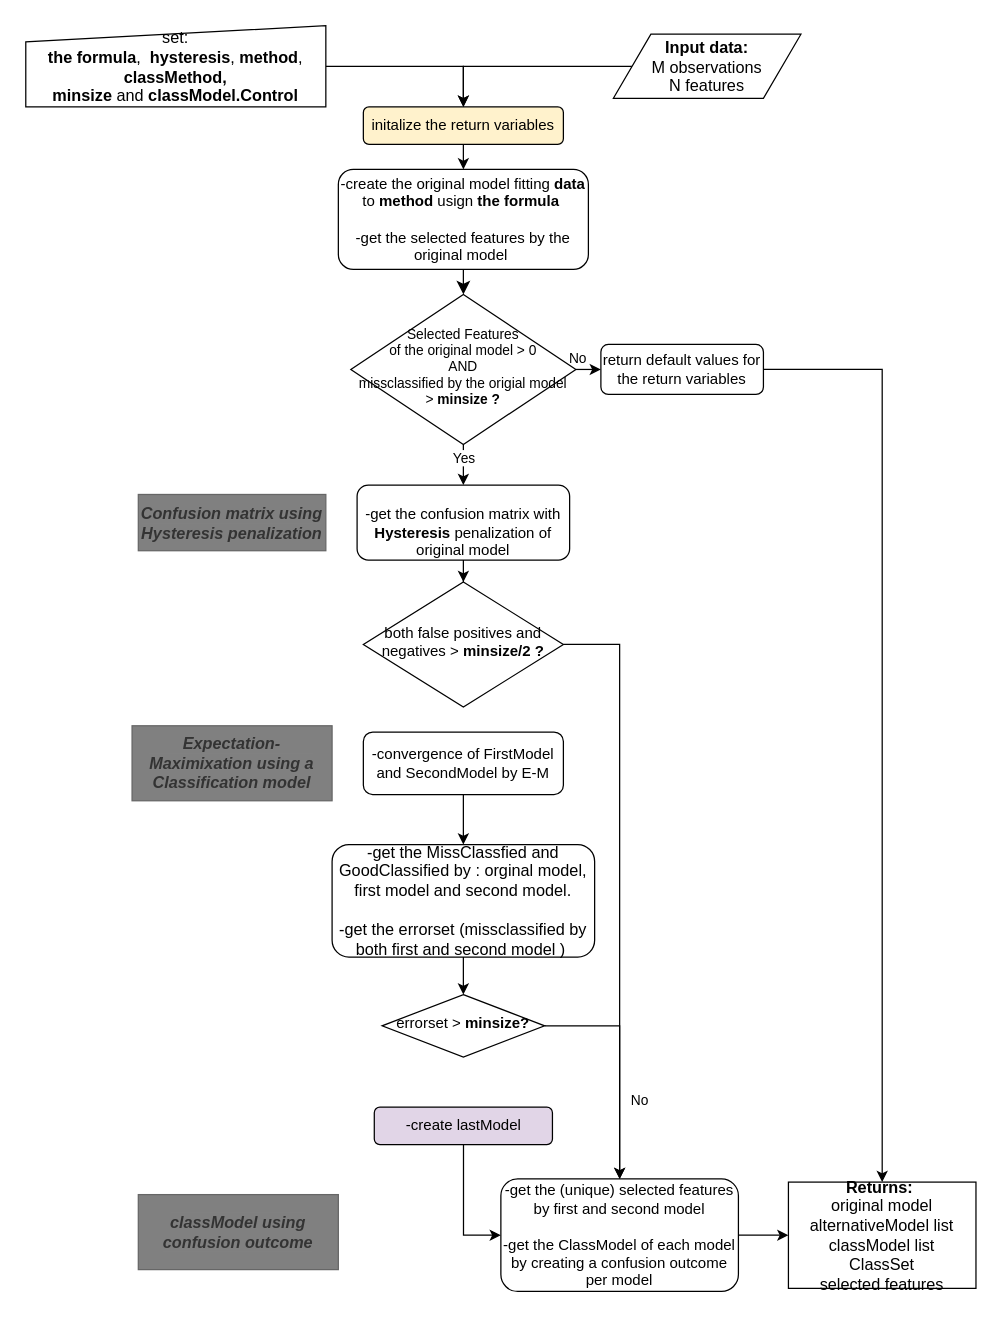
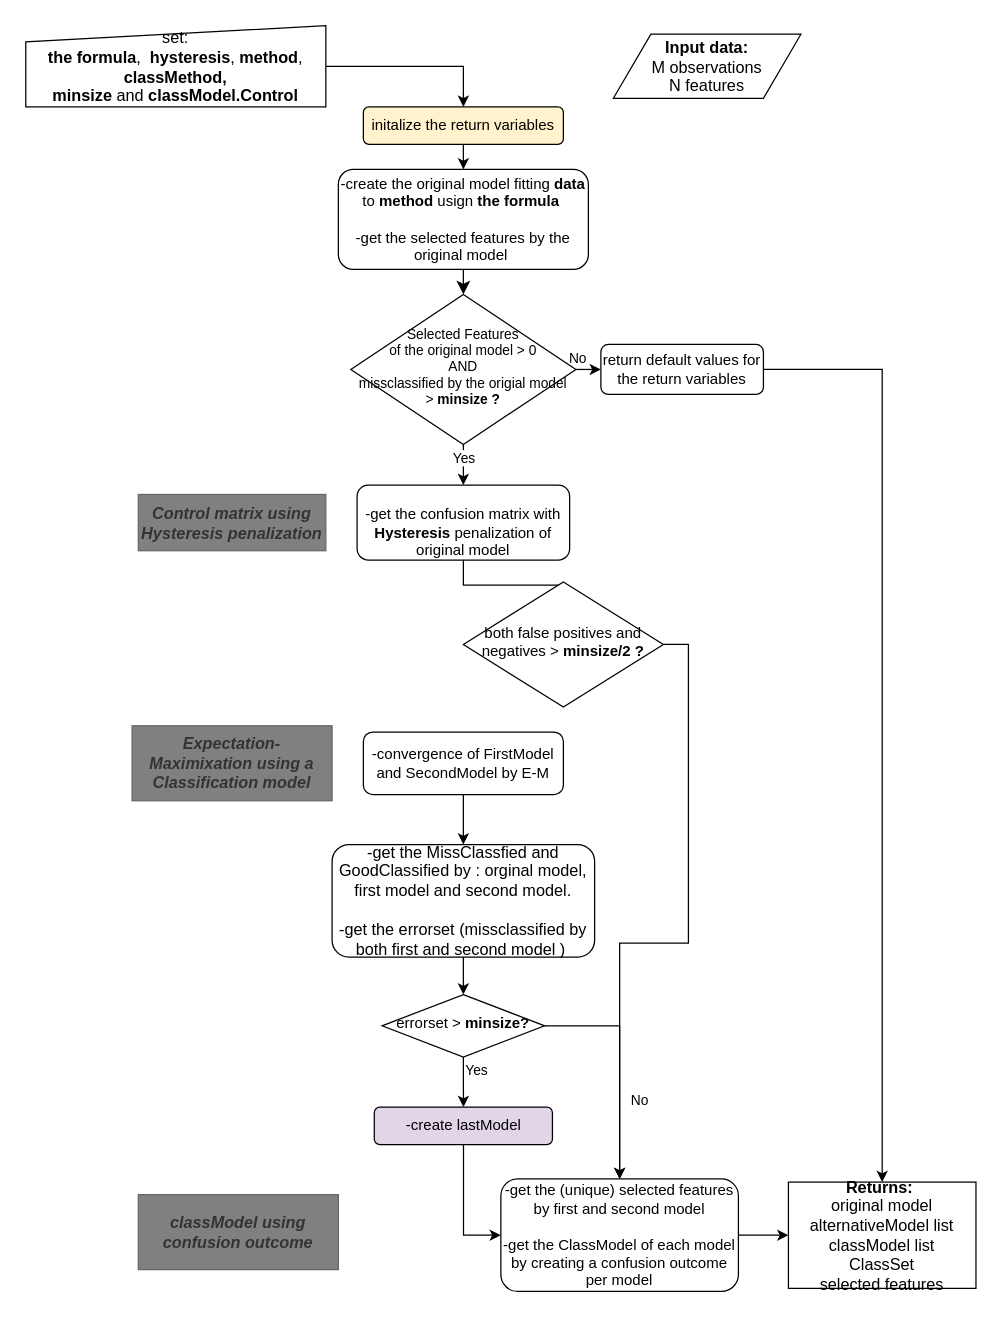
(549, 66) -> none
(232, 523) -> (232, 523)
(463, 644) -> (563, 644)
none -> (463, 1078)
